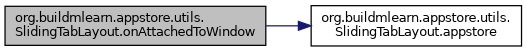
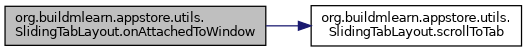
(416, 26) -> (416, 26)
